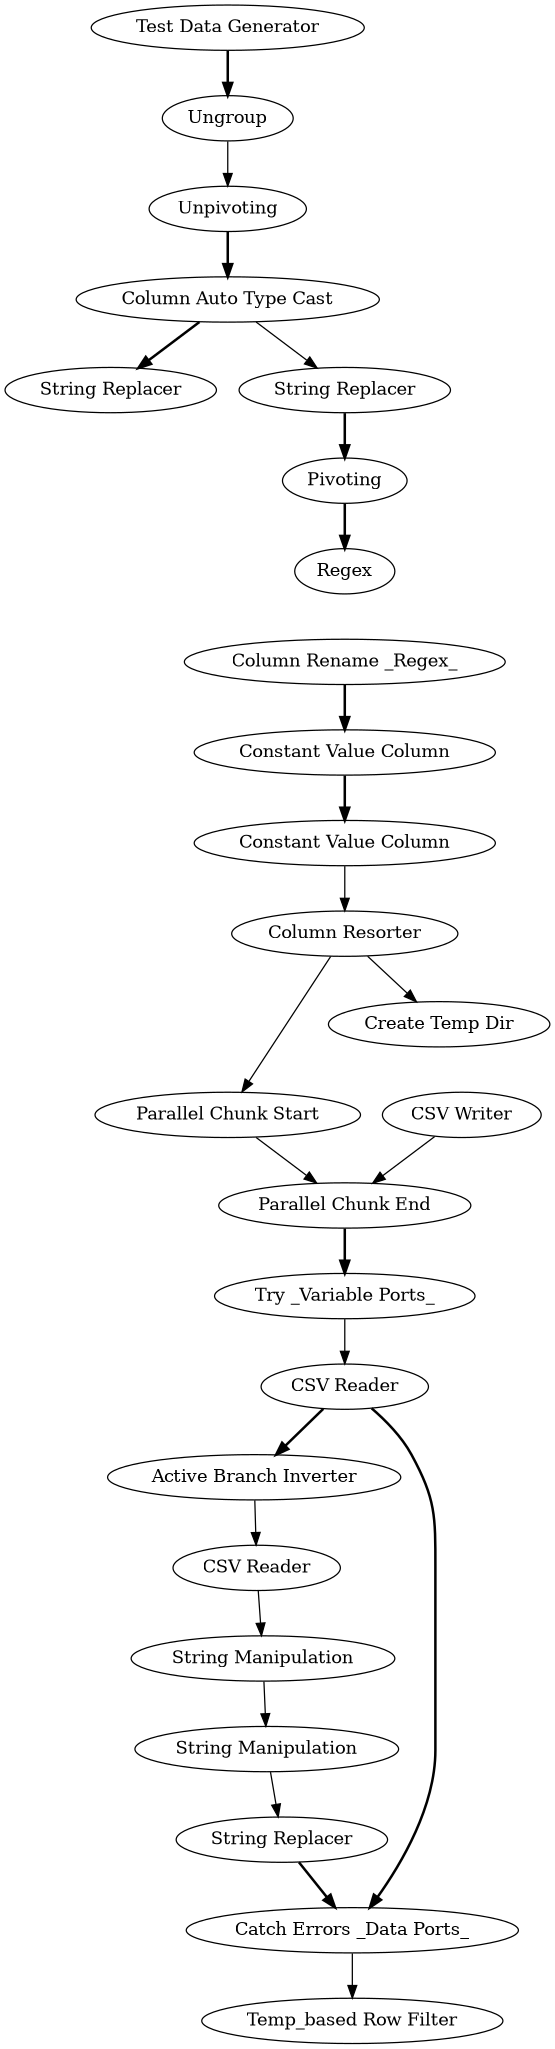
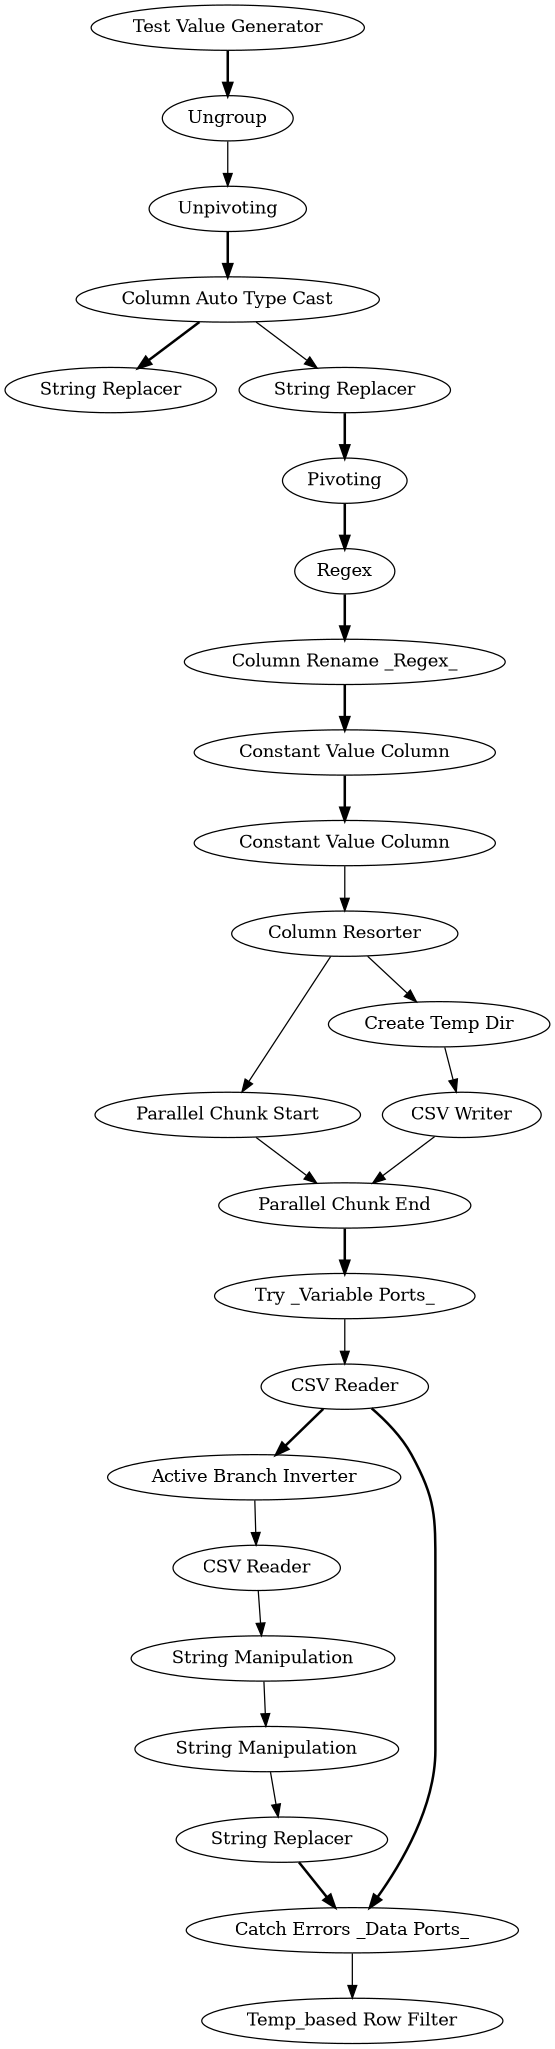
(228, 28) -> (228, 28)
none -> (345, 610)
none -> (449, 1064)
